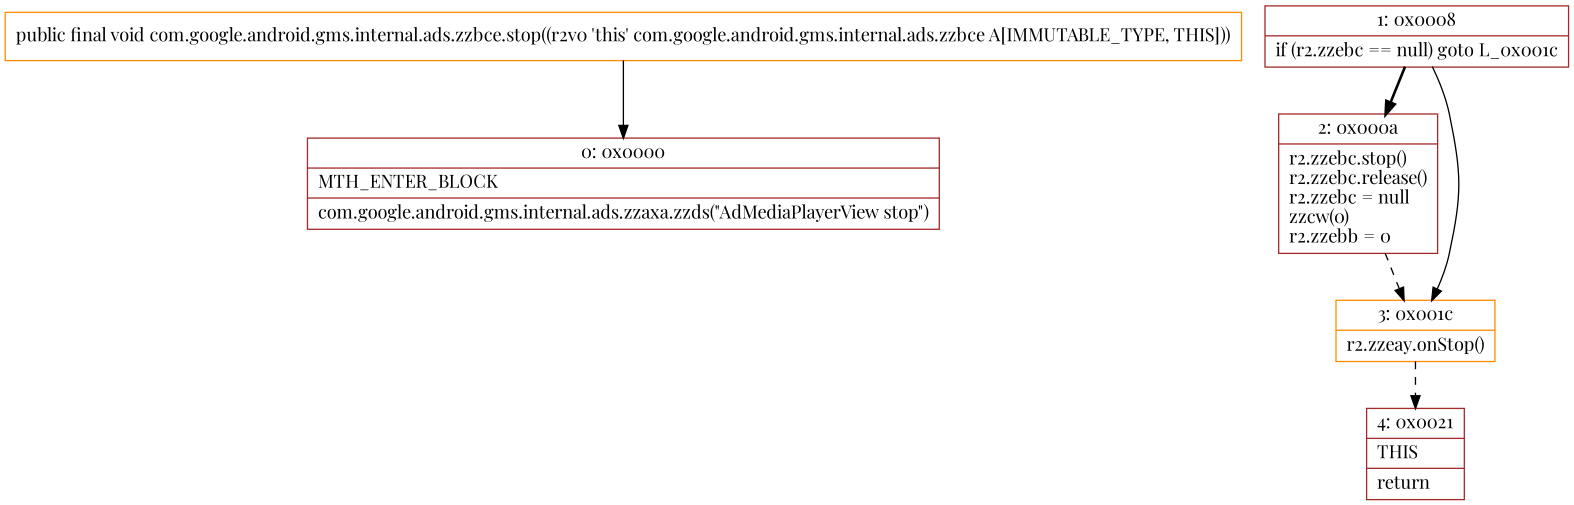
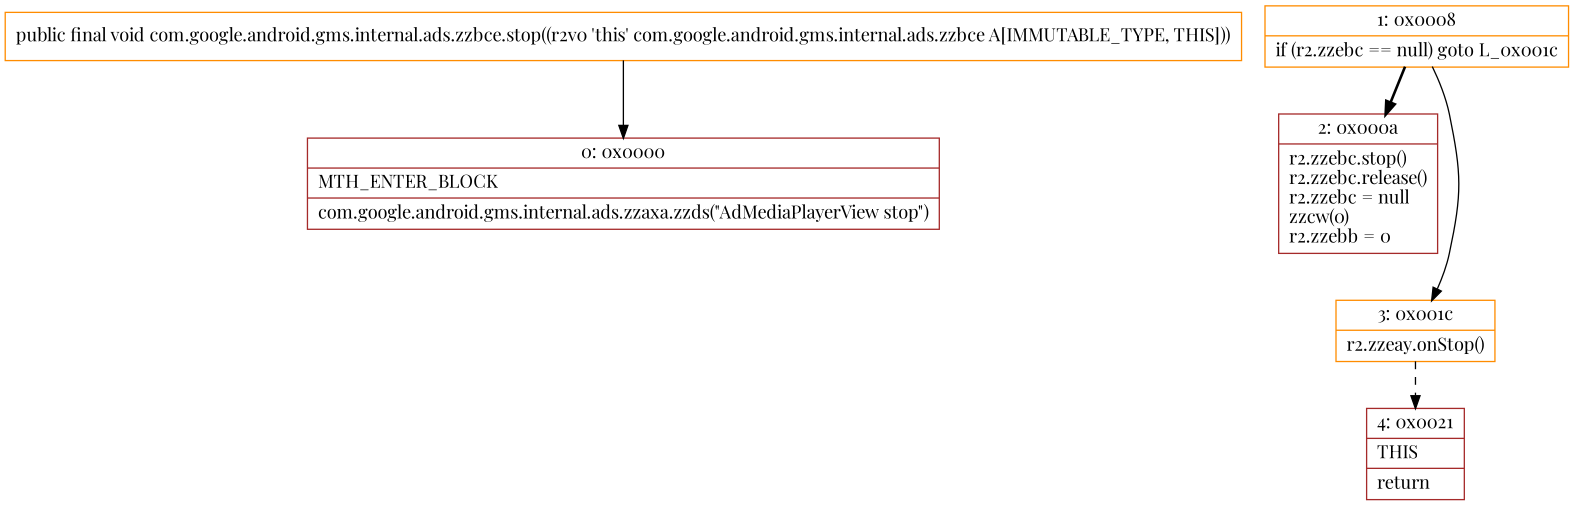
(1417, 36) -> (1417, 36)
(1392, 271) -> none
